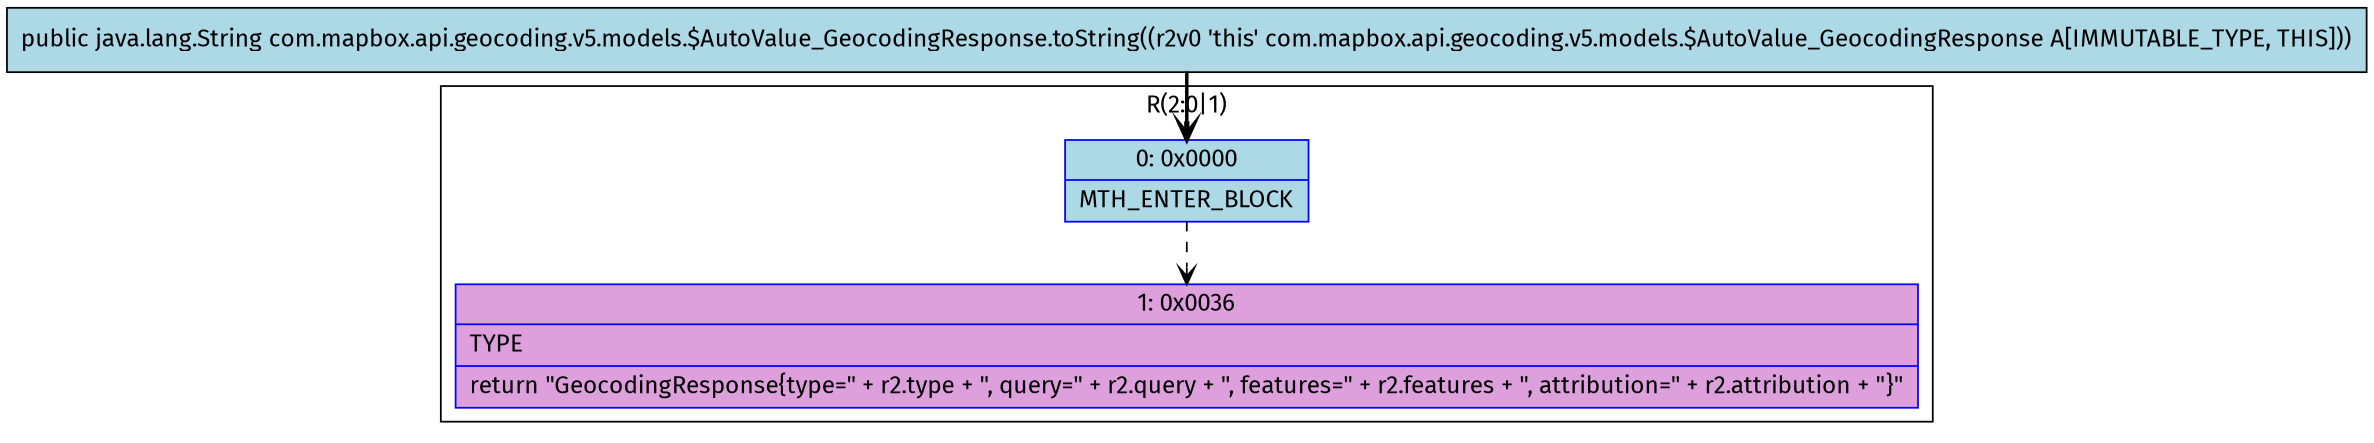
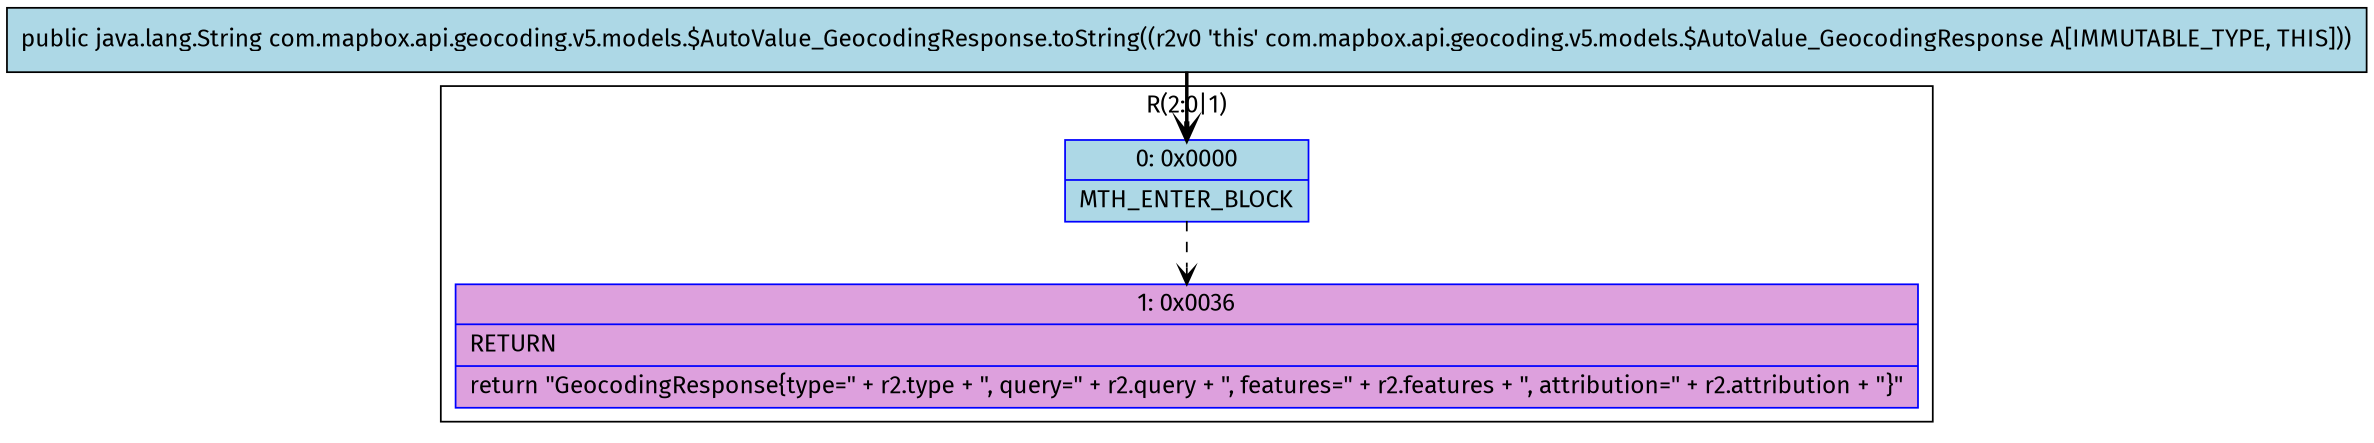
(496, 344) -> (514, 344)
